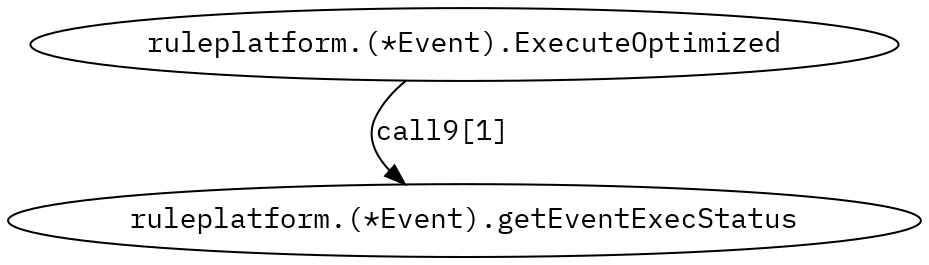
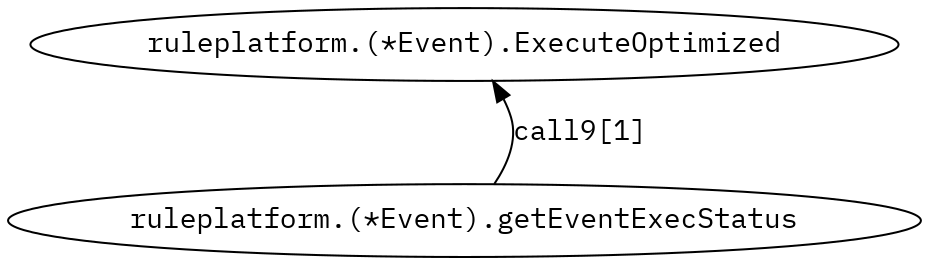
(374, 123) -> (512, 143)
